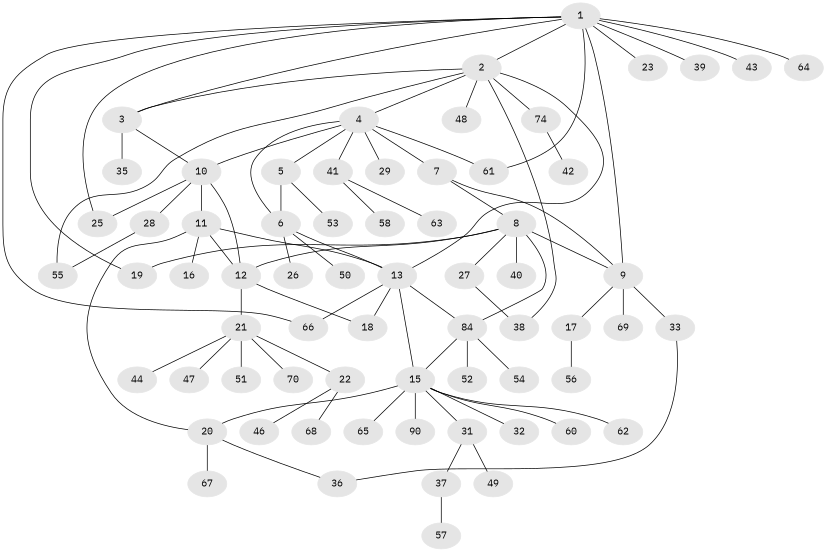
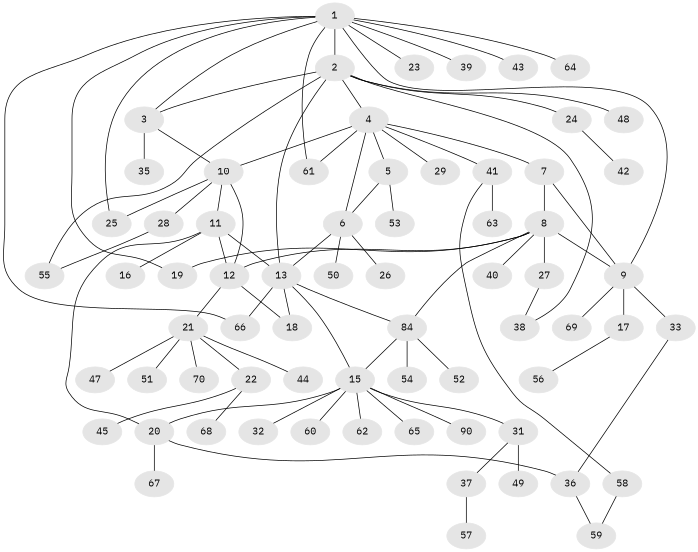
(541, 120) -> (572, 120)
(259, 432) -> (102, 432)
none -> (596, 536)
